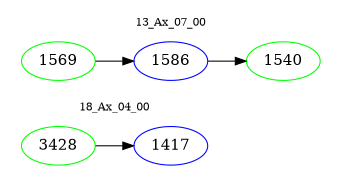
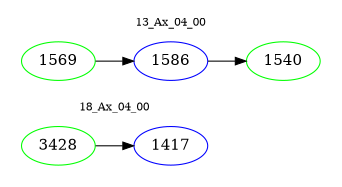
(171, 23) -> (171, 23)
